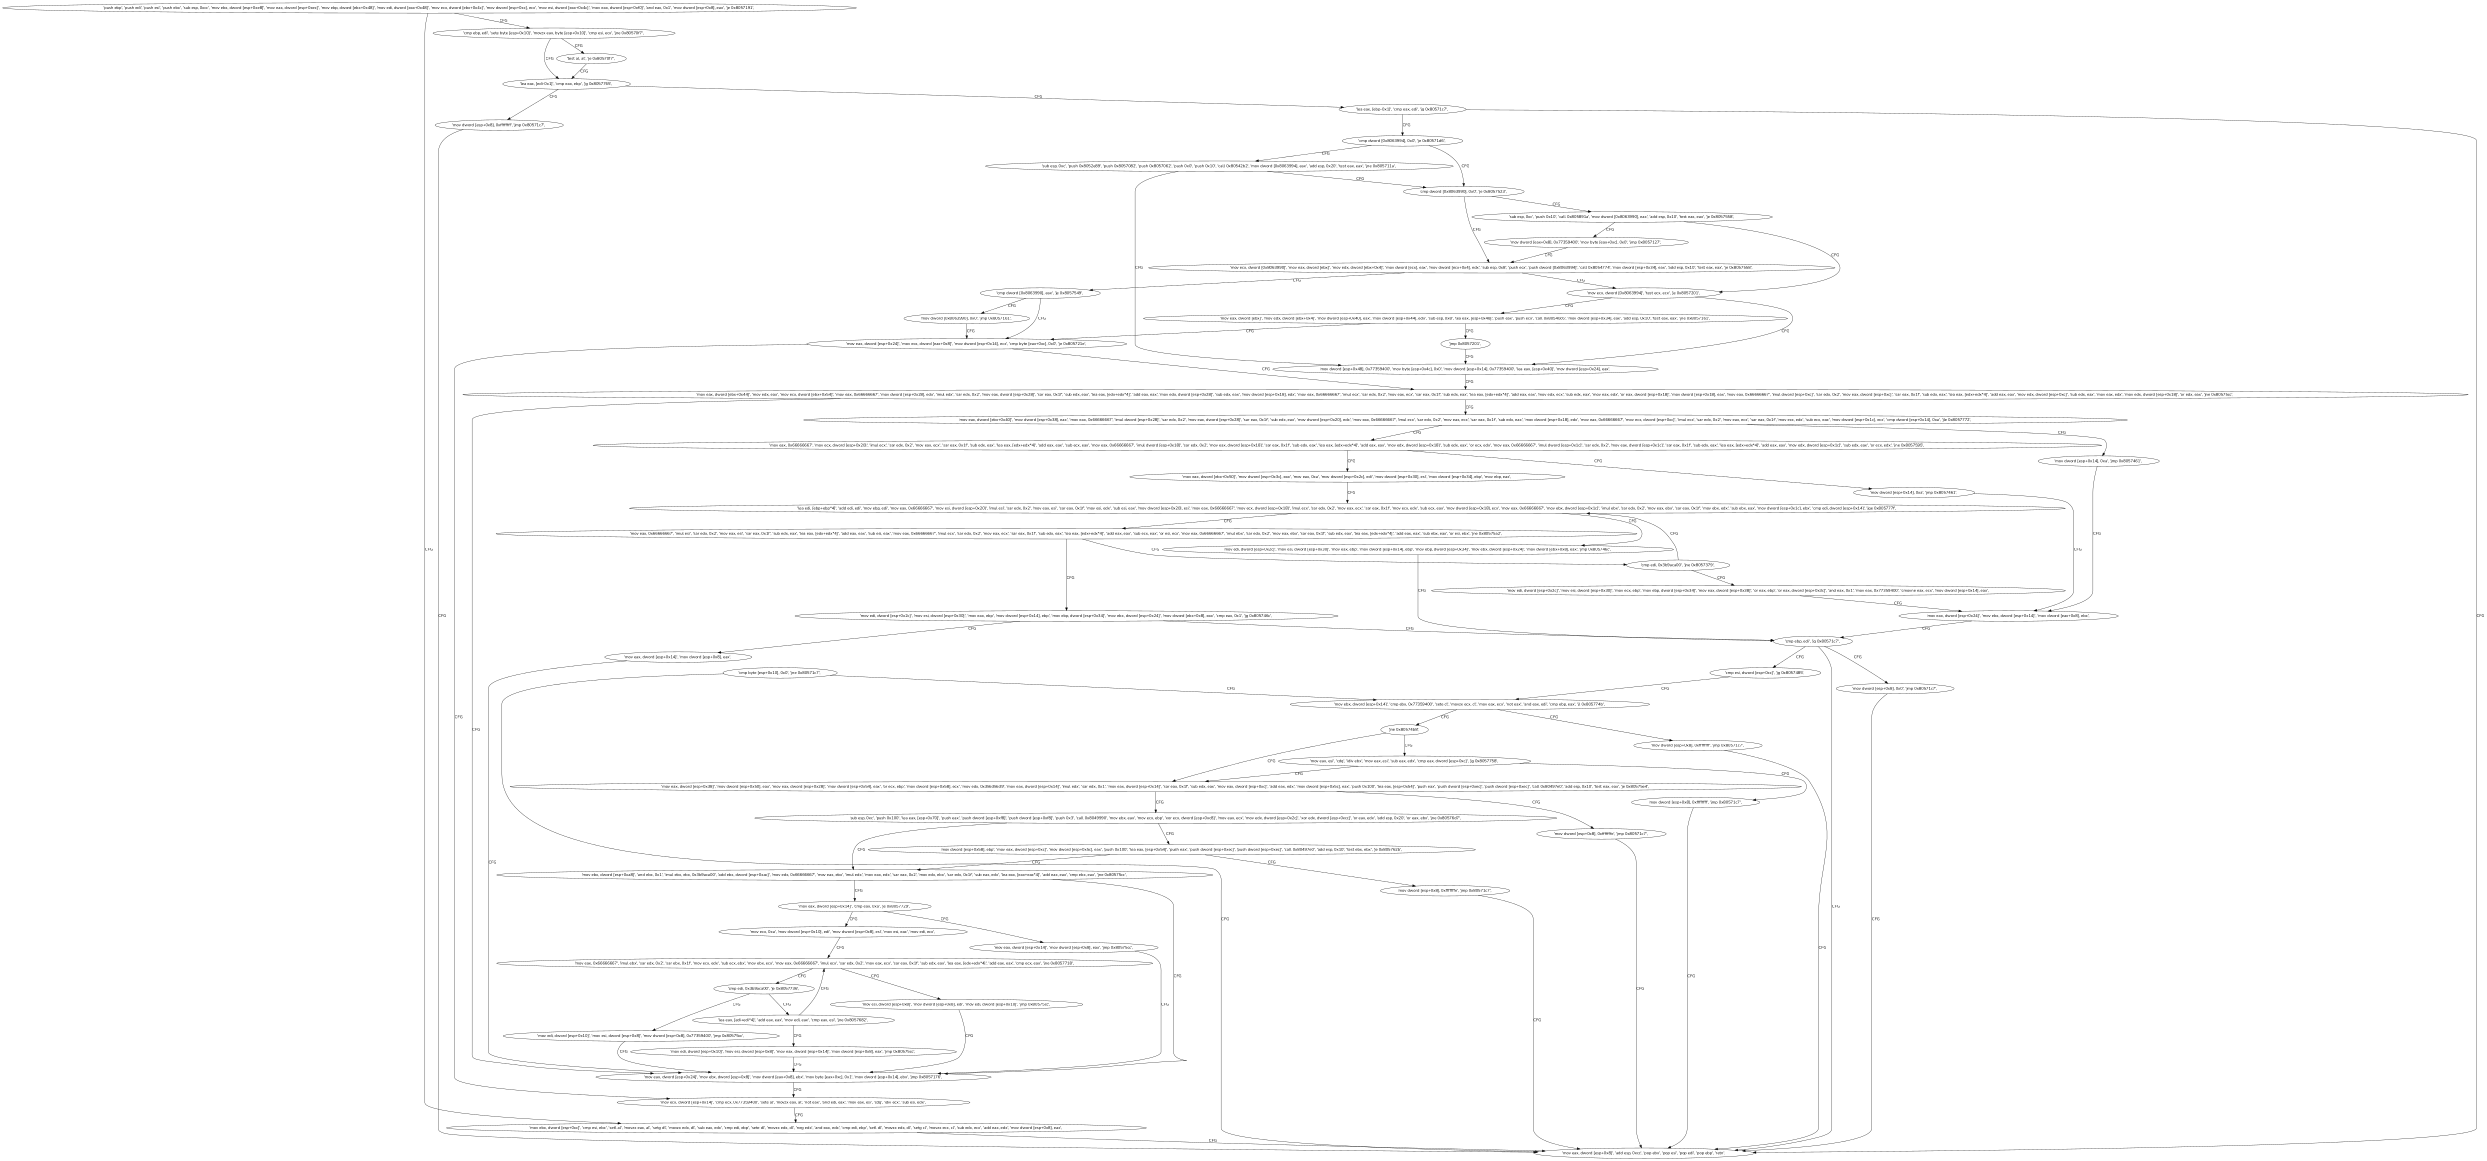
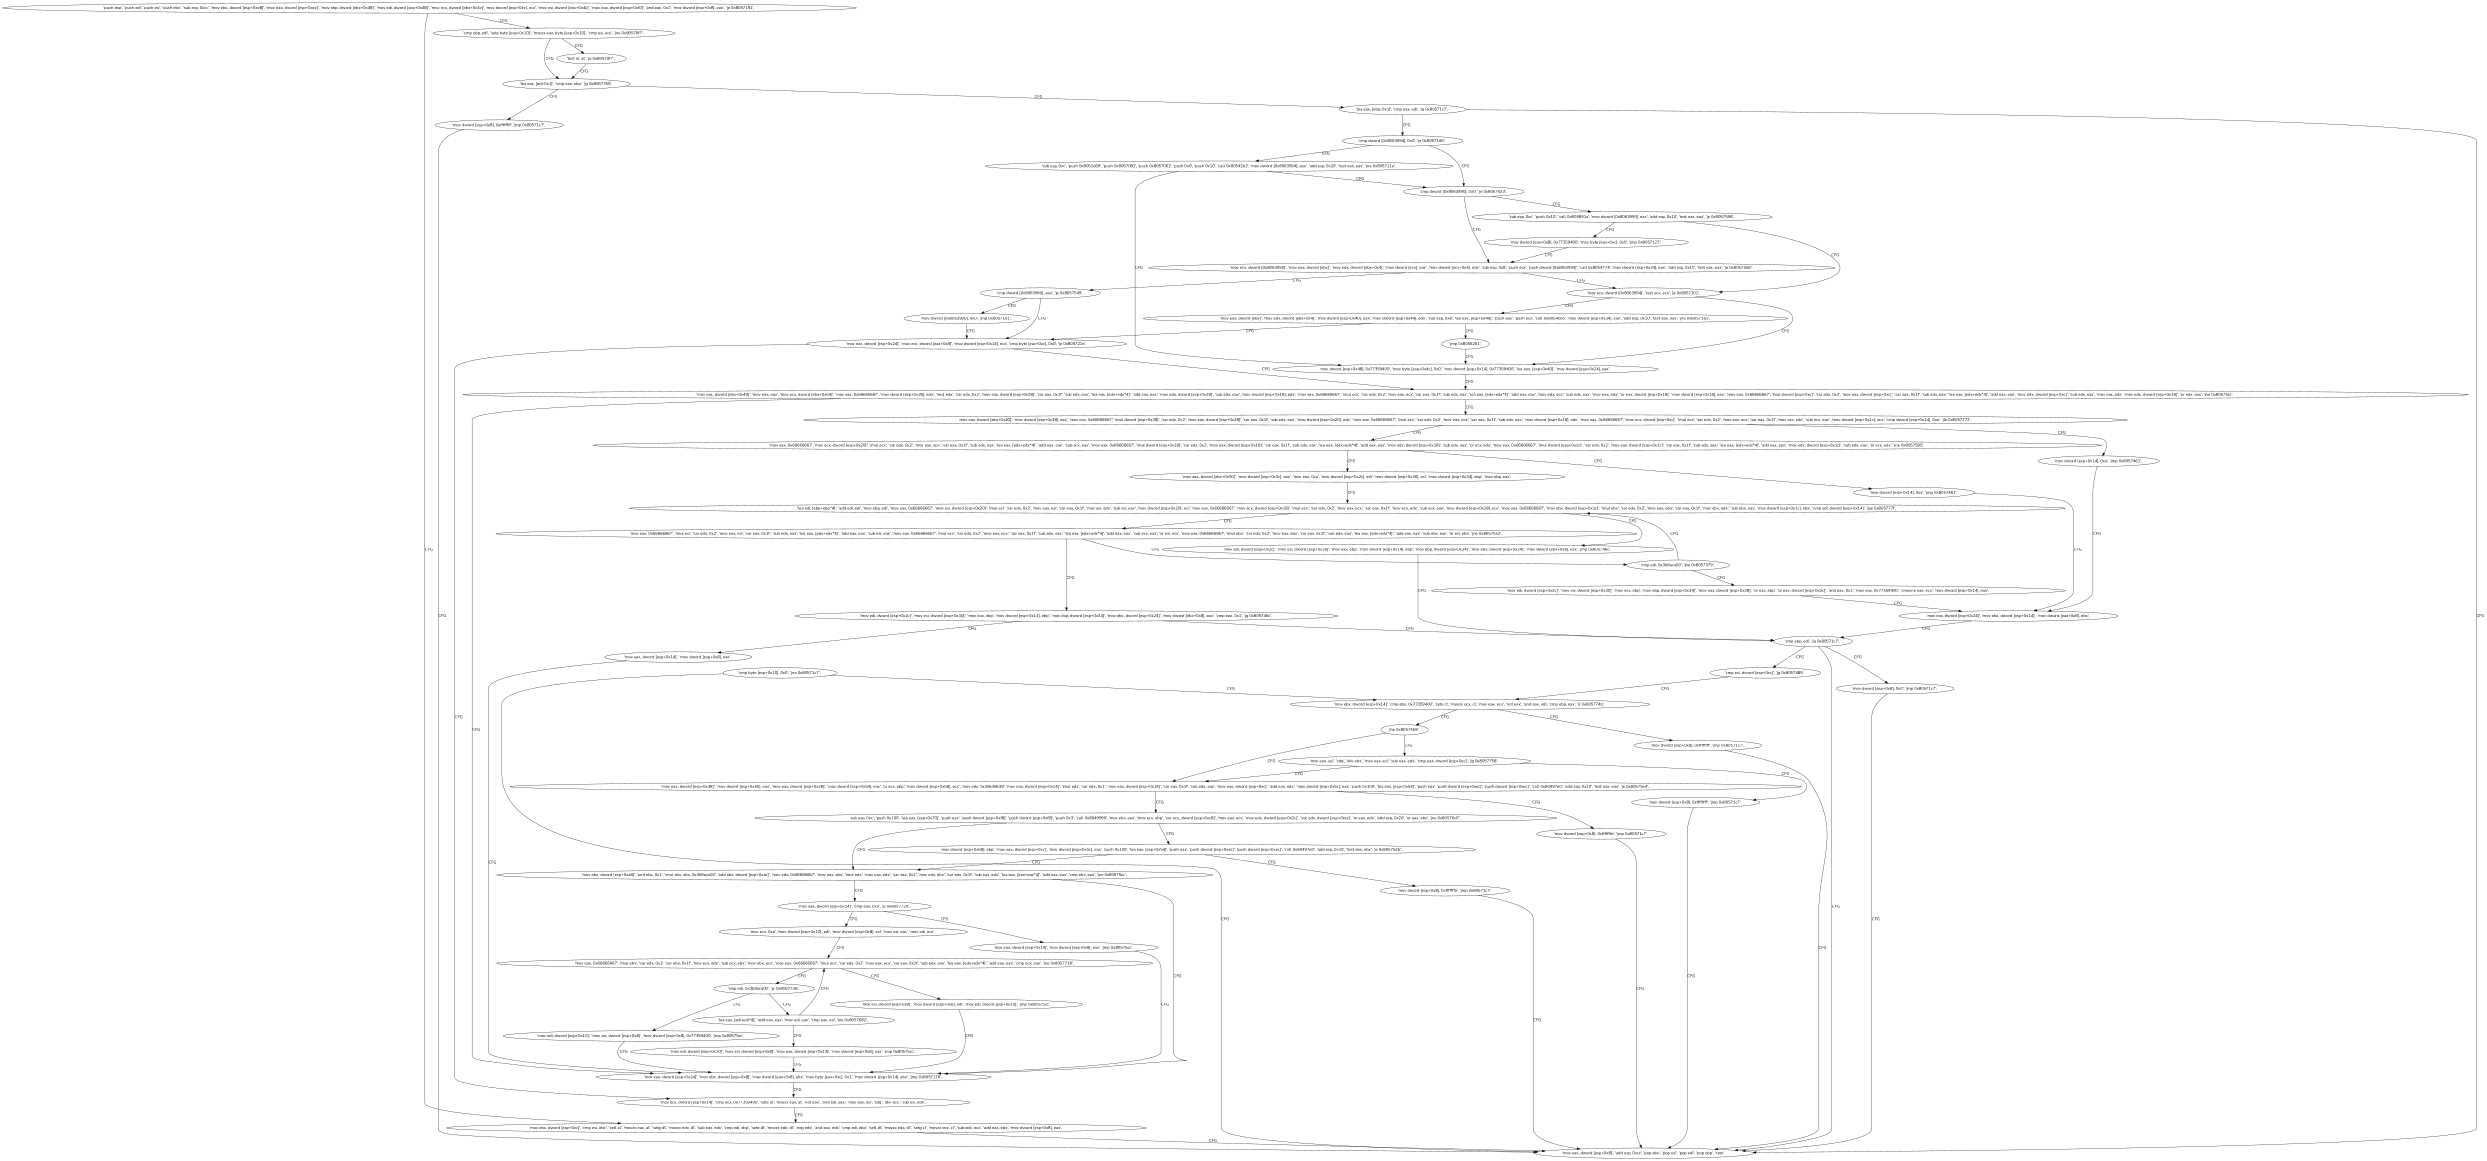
(1466, 344) -> (1466, 344)
